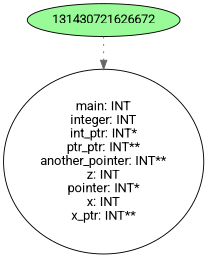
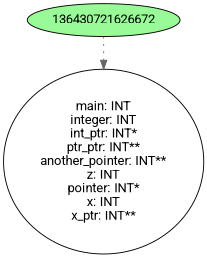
(104, 20) -> (104, 20)
